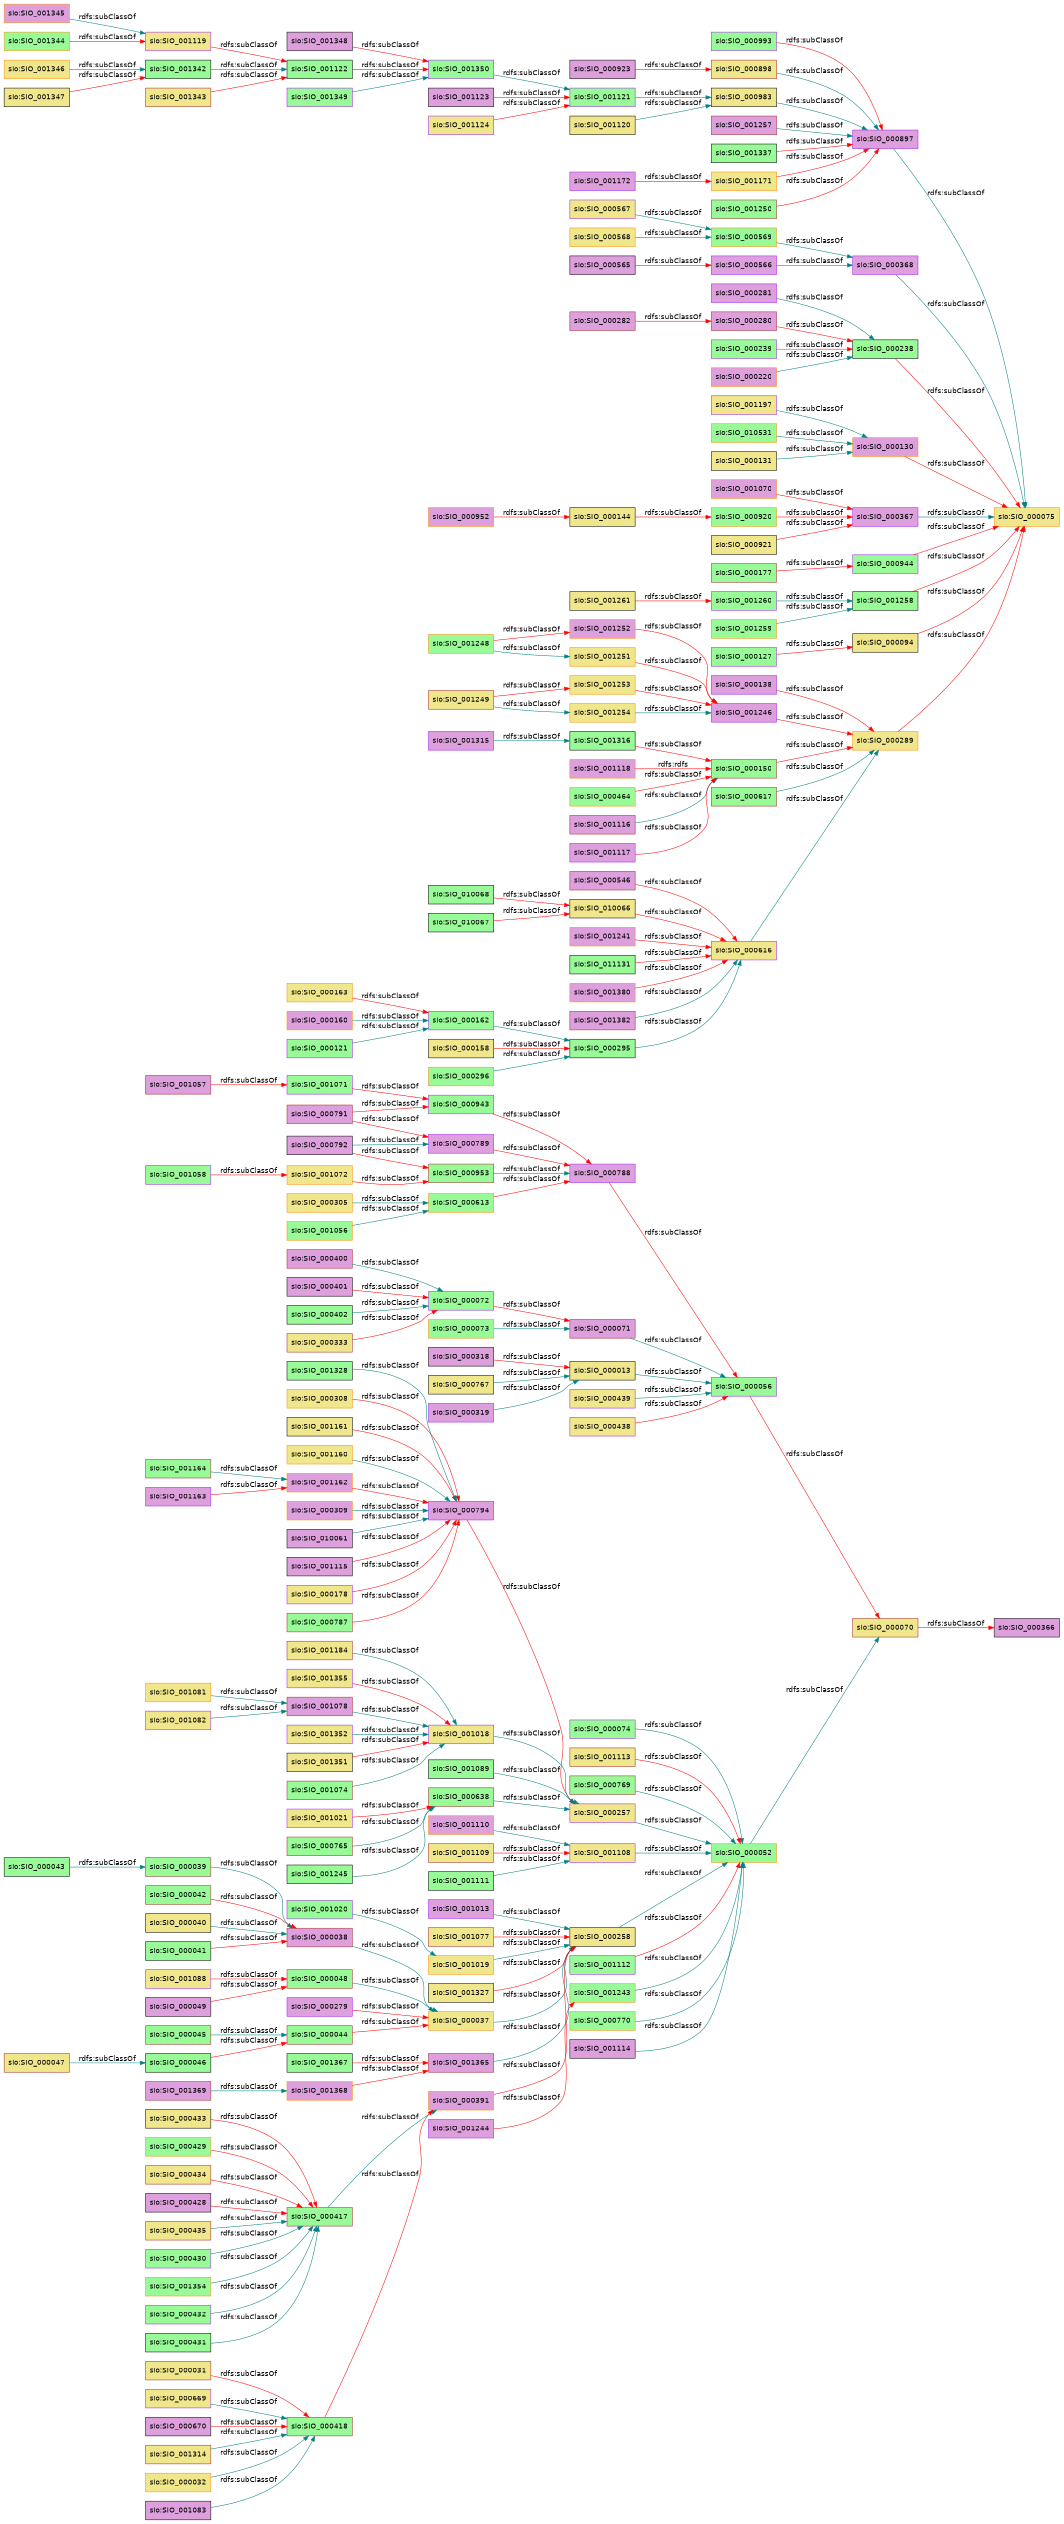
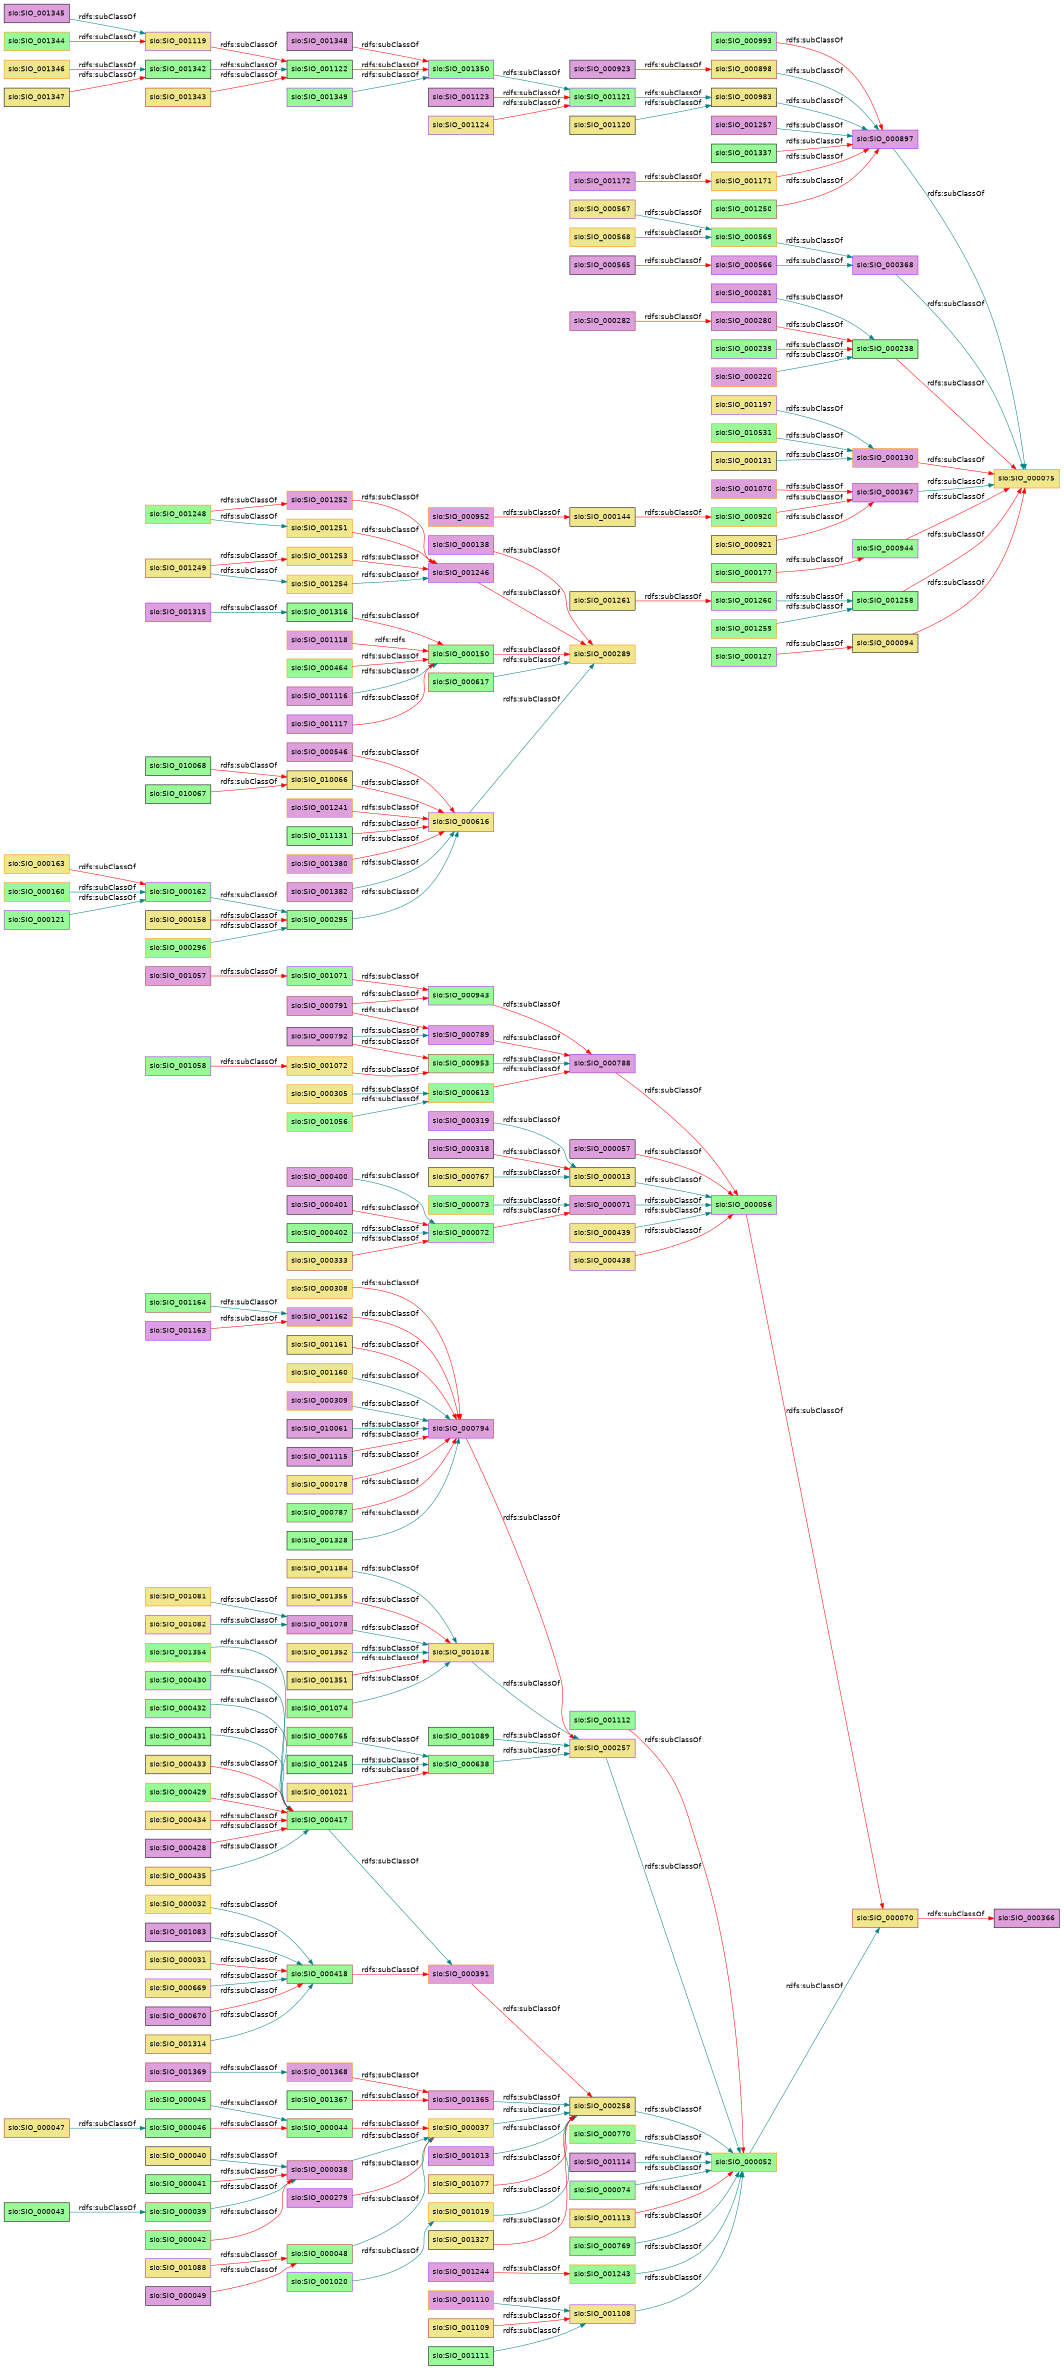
(37, 13) -> (37, 13)
(981, 644) -> none
(320, 1021) -> (37, 892)
none -> (602, 1149)
